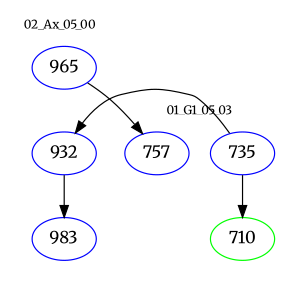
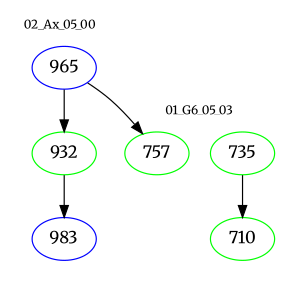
(159, 90) -> (64, 105)
(200, 111) -> (200, 111)
(64, 153) -> (64, 153)
(157, 153) -> (157, 153)
(243, 153) -> (243, 153)
